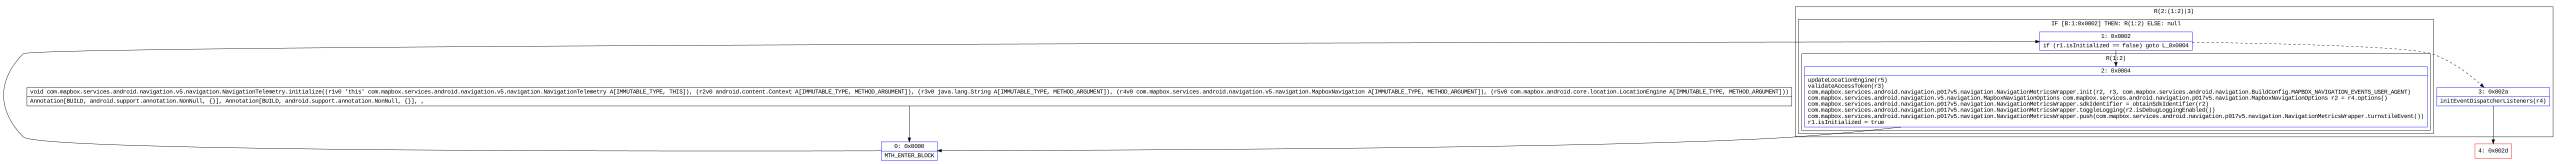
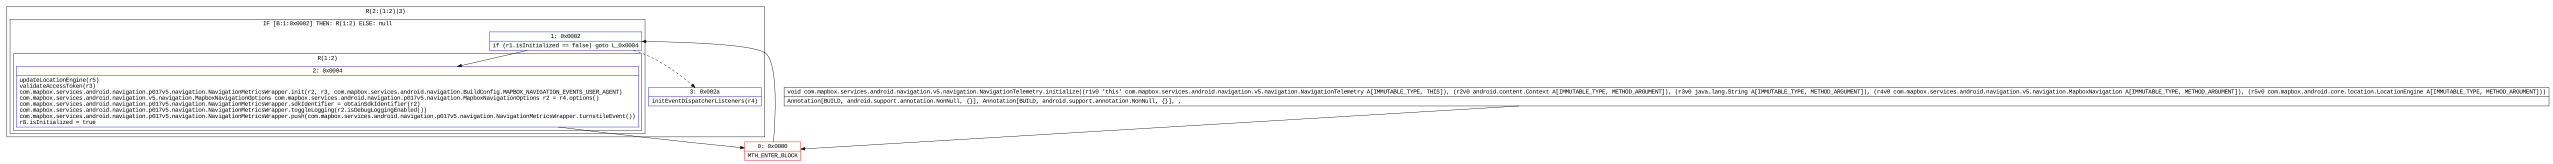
(1846, 122) -> (58, 122)
(909, 151) -> (773, 151)
(2493, 151) -> none
